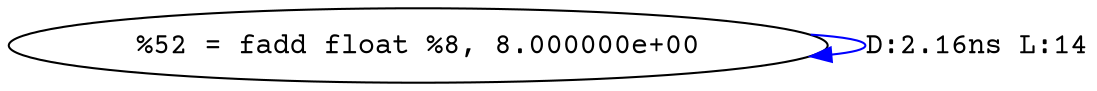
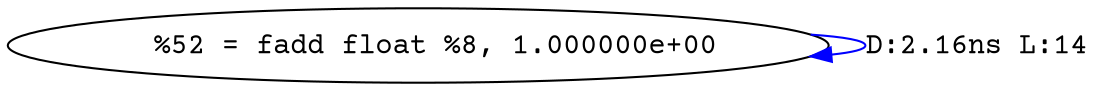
(418, 45) -> (418, 45)
